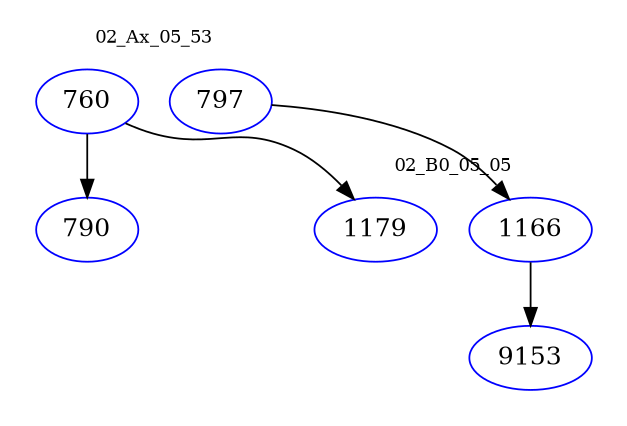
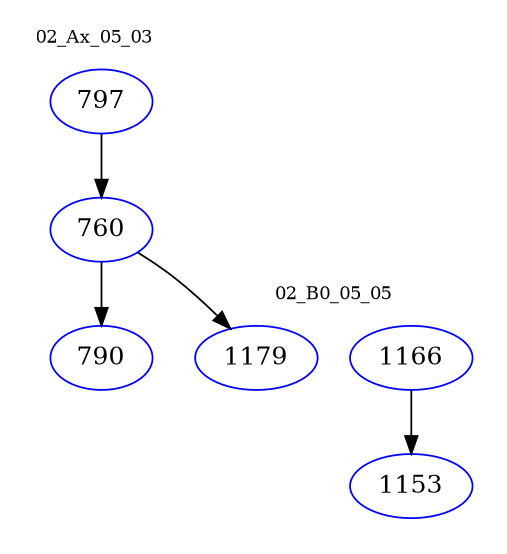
(154, 38) -> (94, 38)
(392, 126) -> (101, 157)
(531, 358) -> (411, 486)
